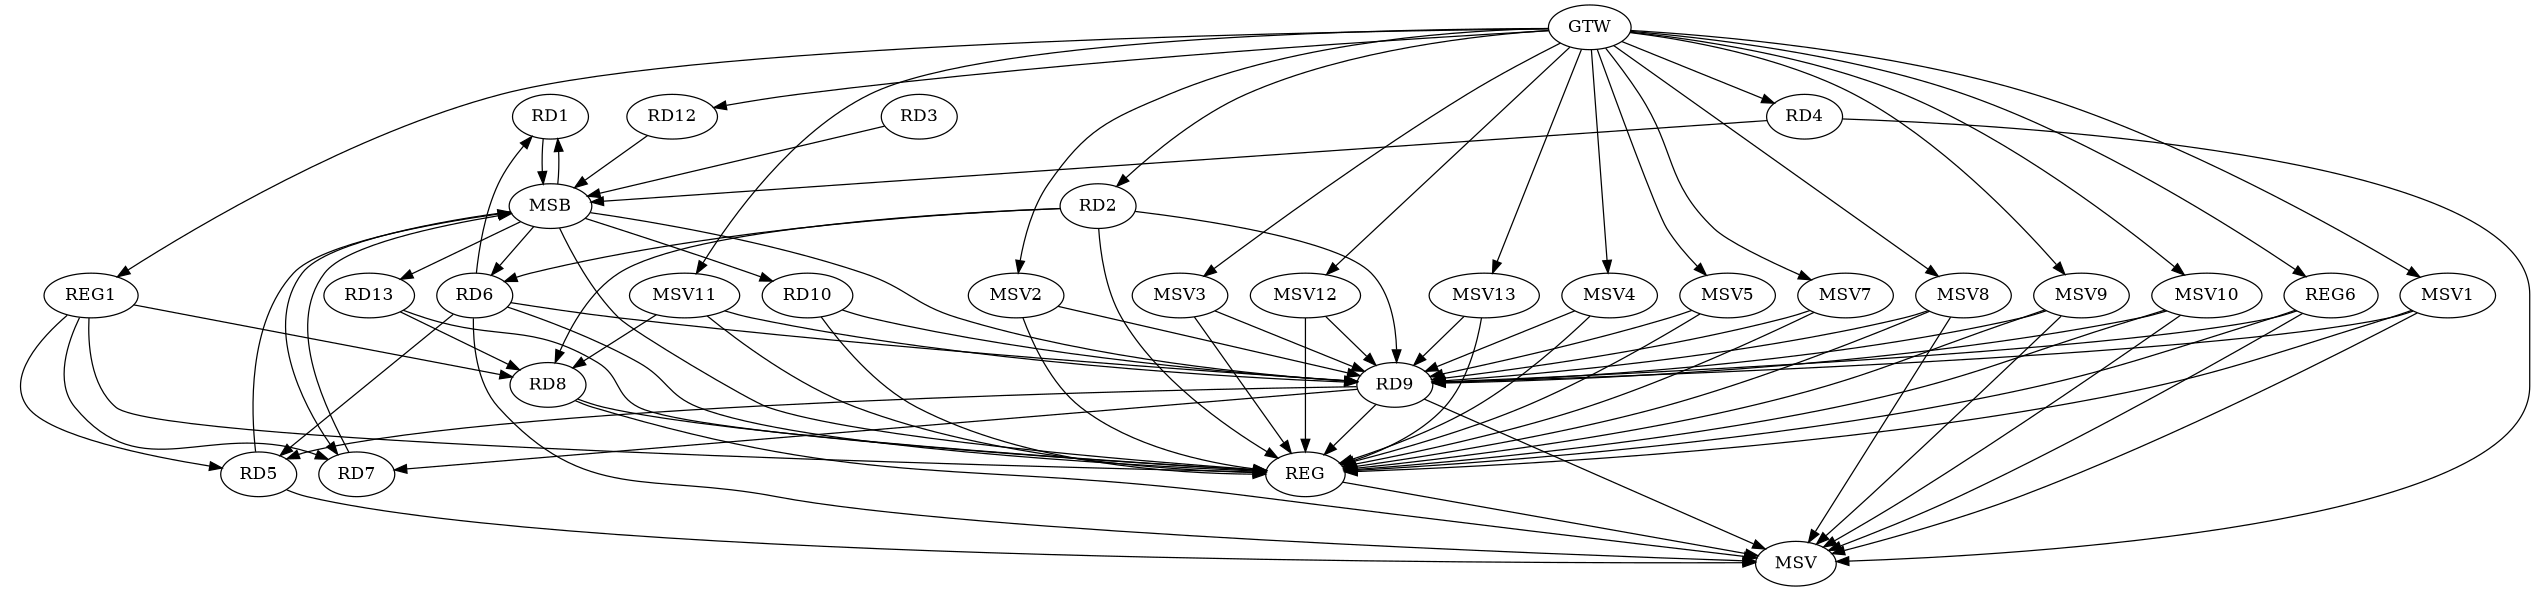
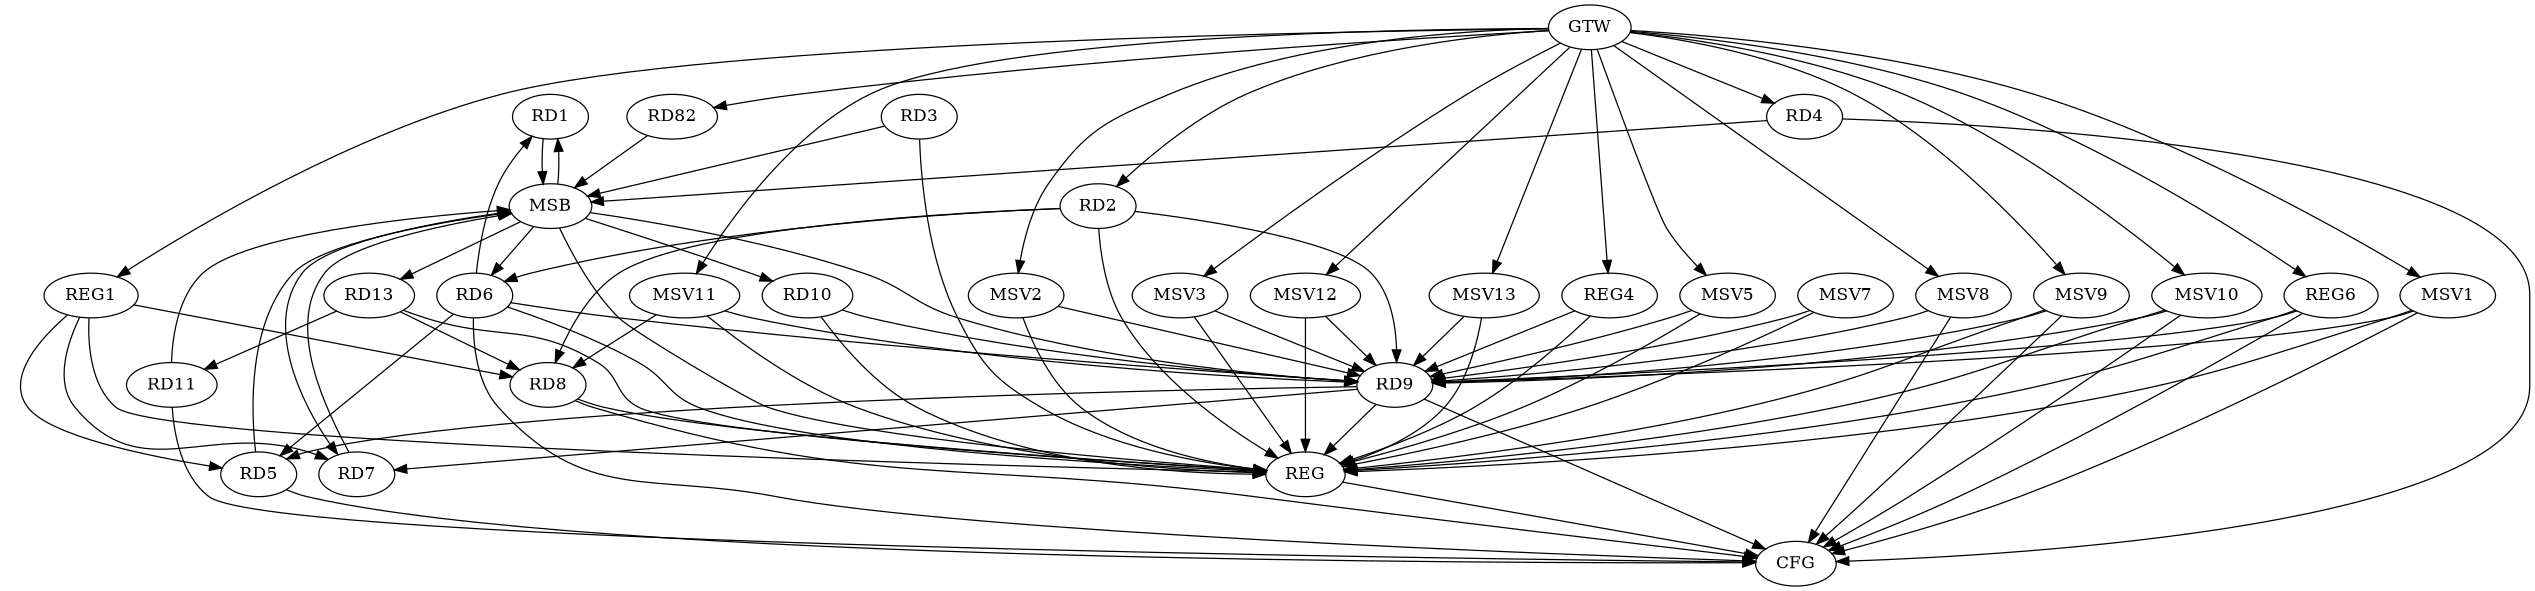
(672, 117) -> (672, 117)
(1680, 183) -> none
(1610, 296) -> (1610, 296)
none -> (172, 385)
(1649, 410) -> (1006, 384)
(1796, 564) -> (1796, 564)
